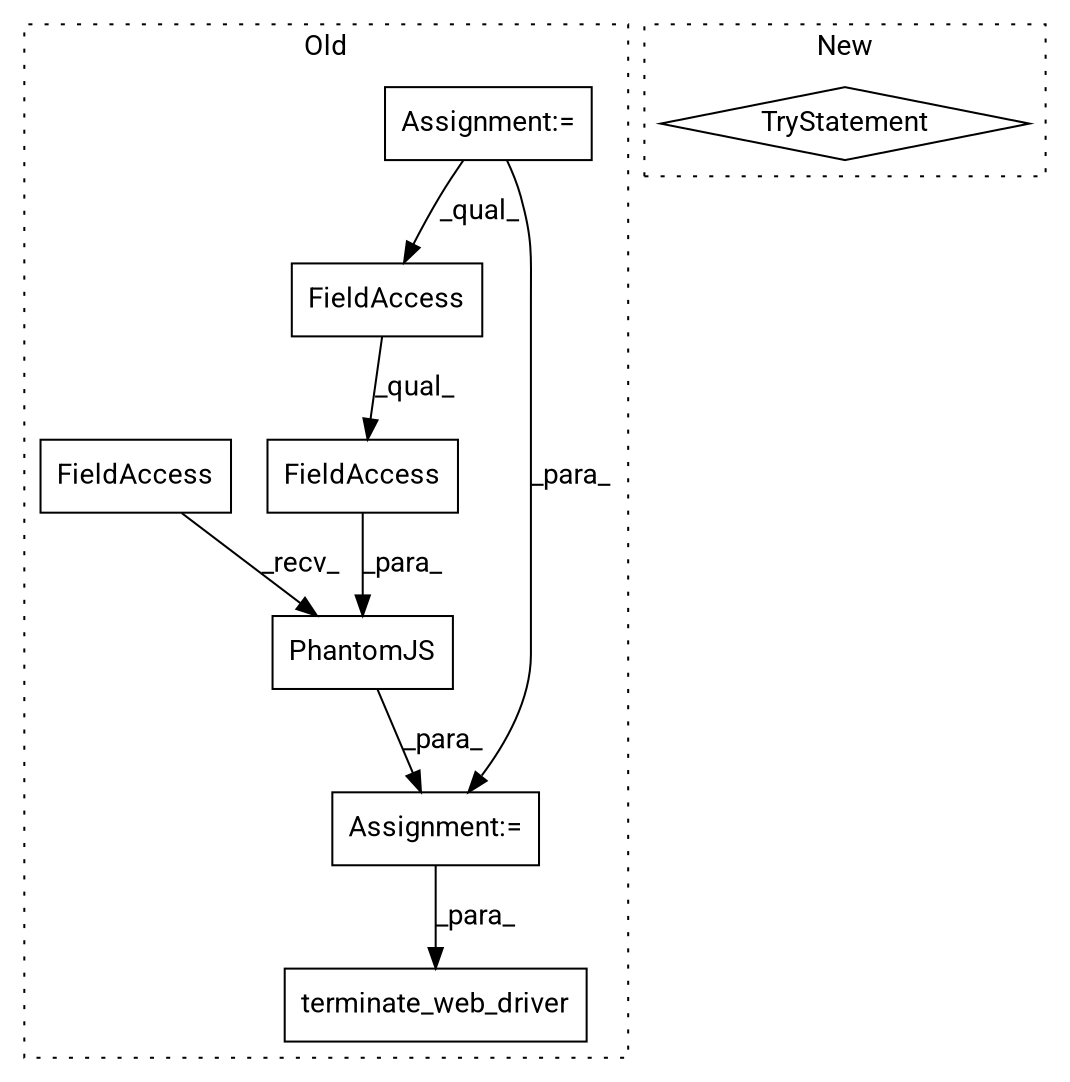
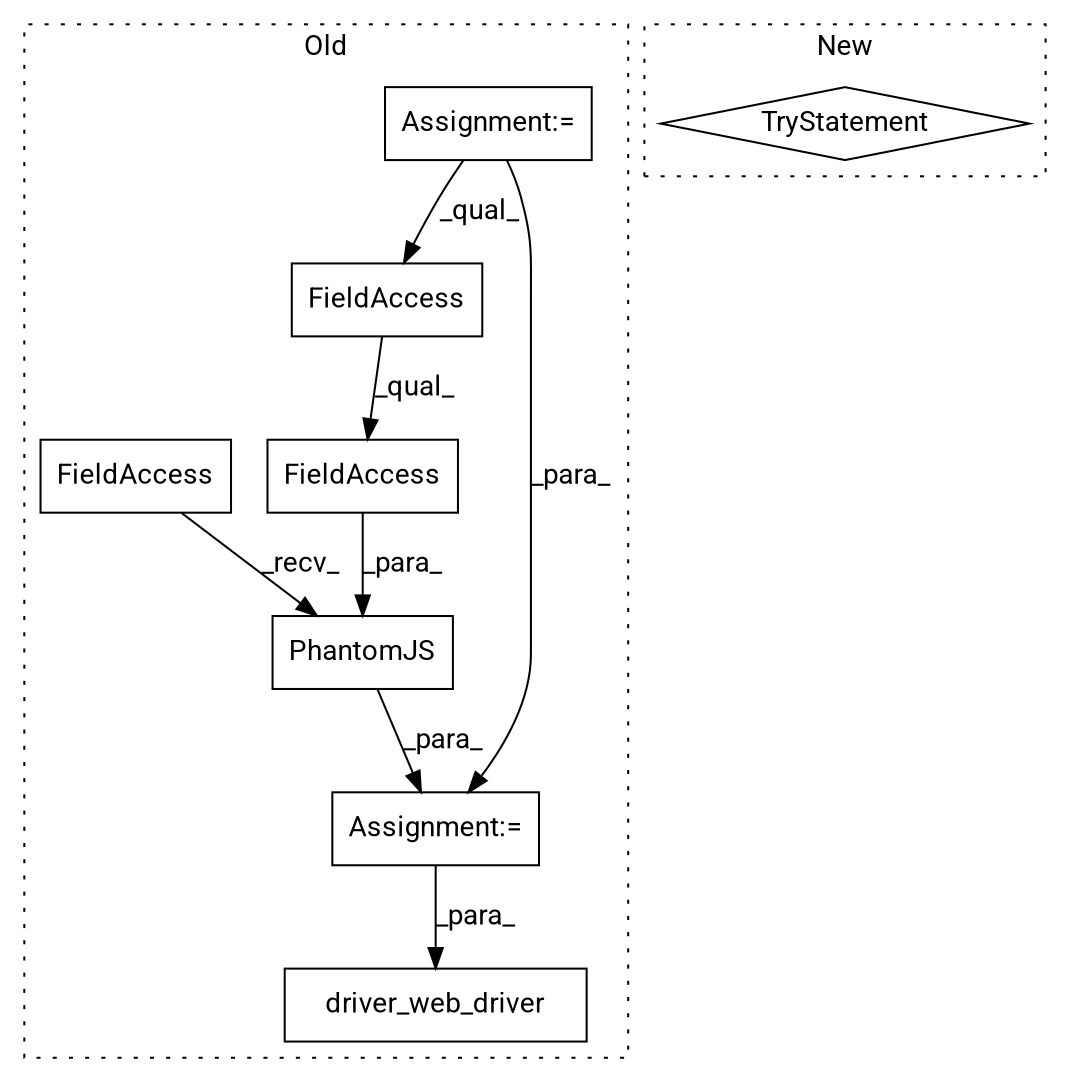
(436, 1005) -> (436, 1005)
